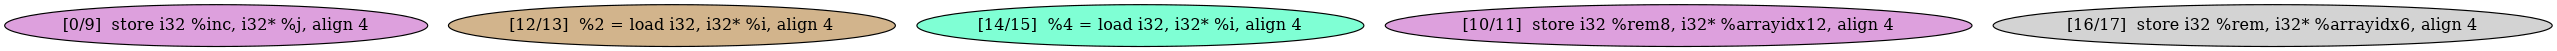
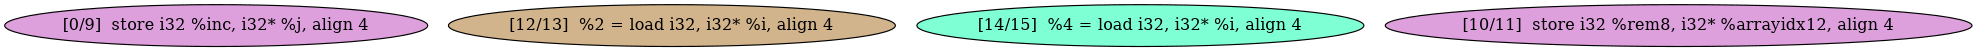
(2273, 26) -> none
